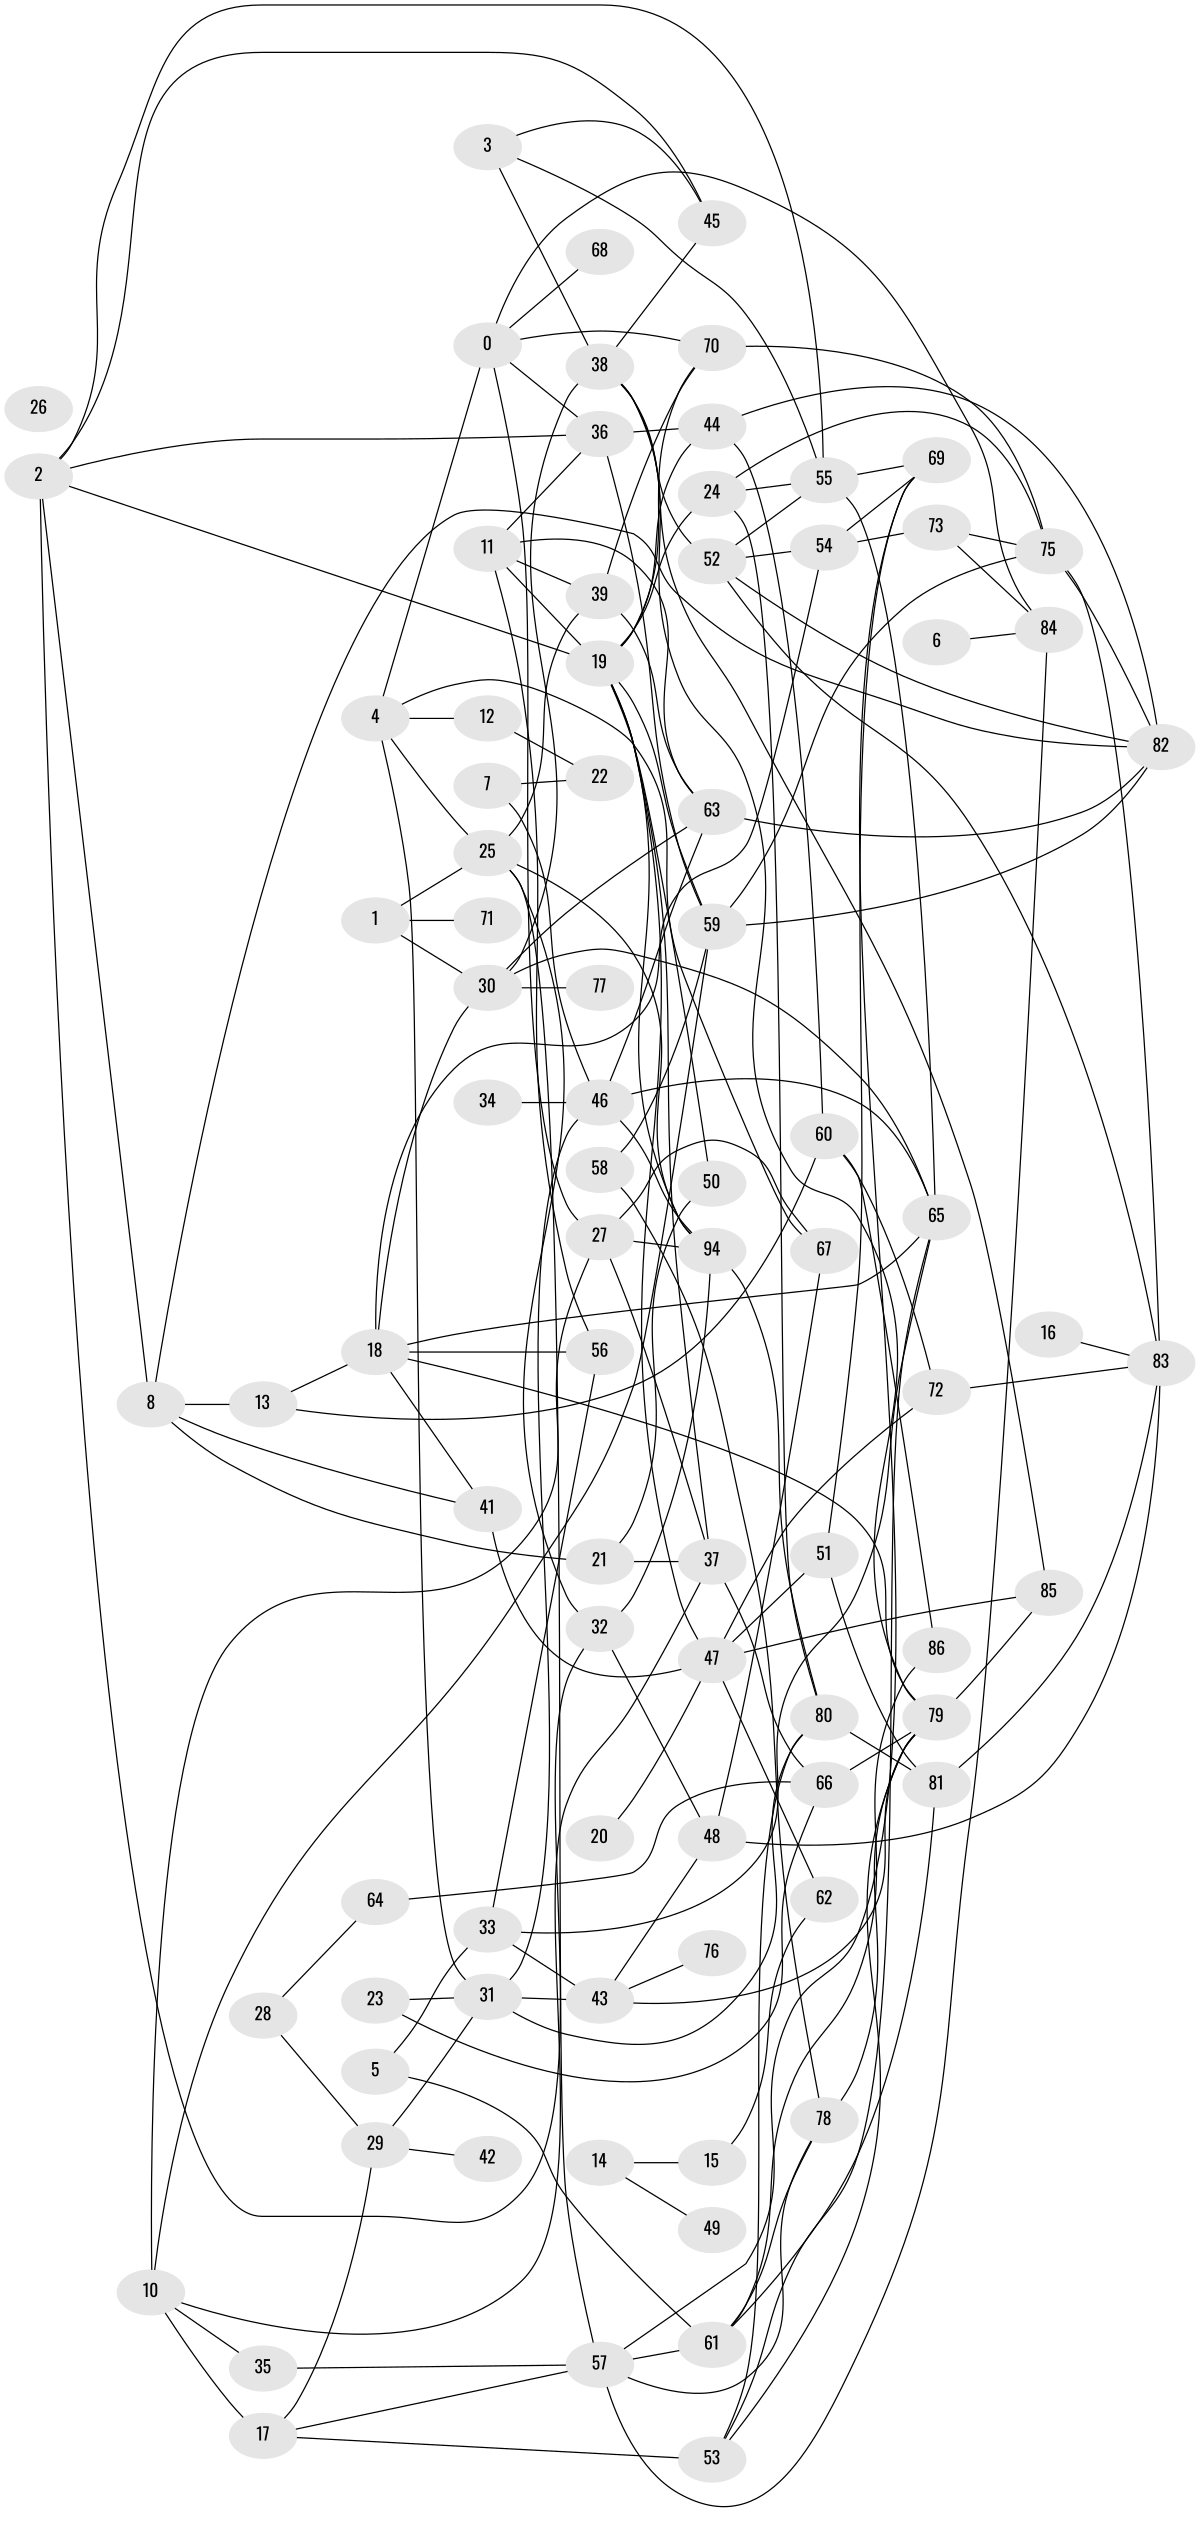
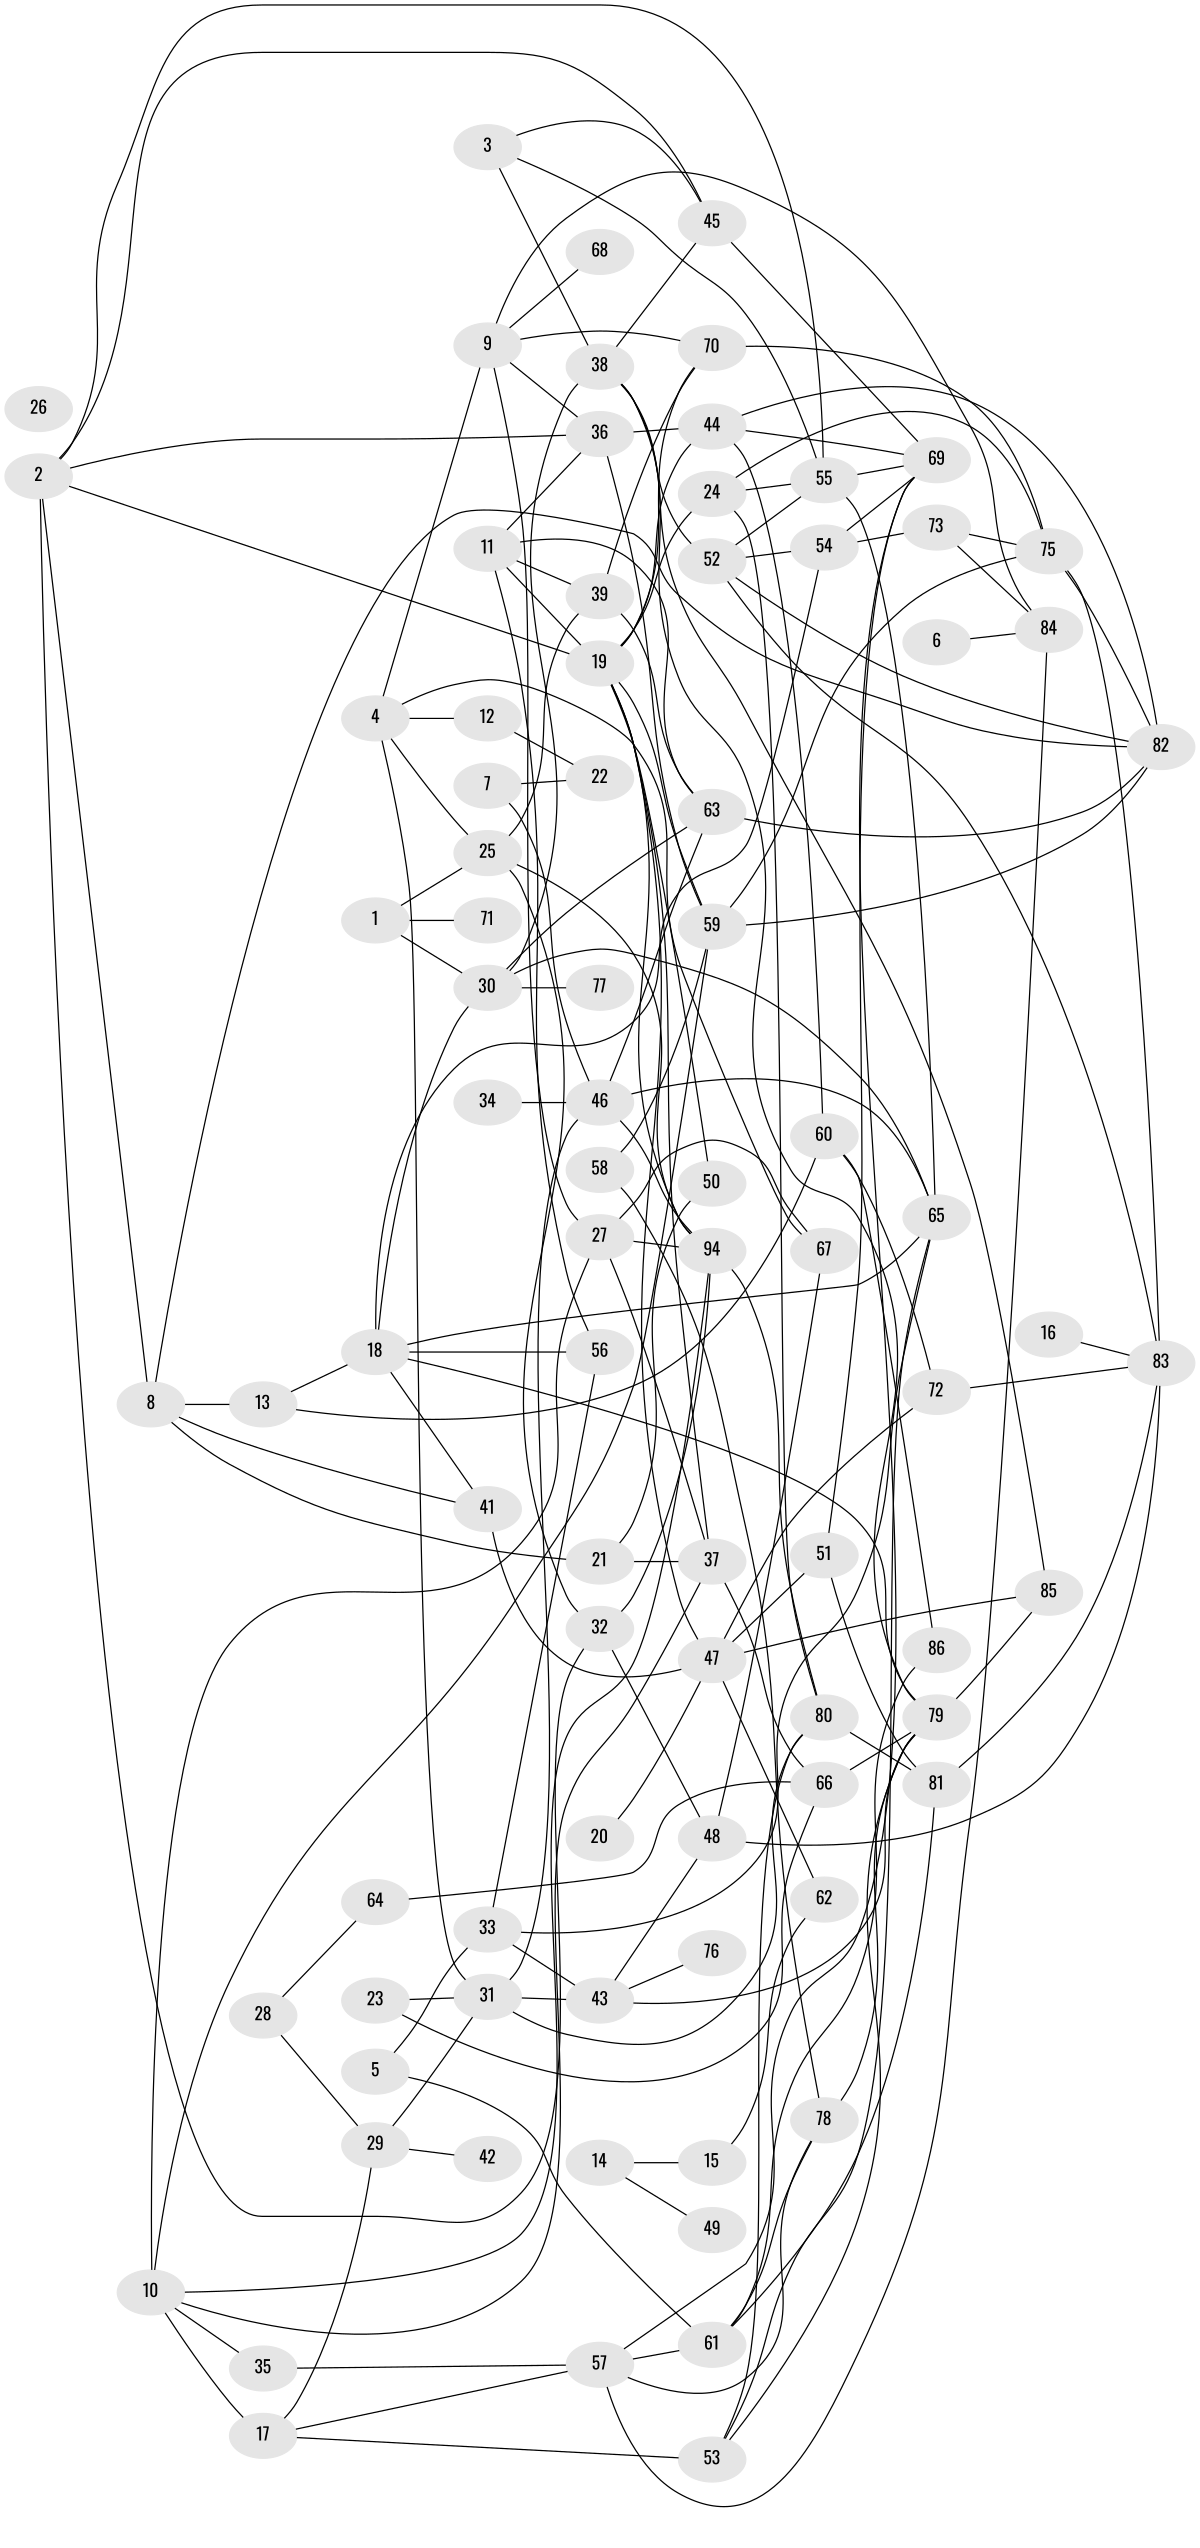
none -> (825, 342)
(488, 345) -> (488, 345)
none -> (833, 443)
(559, 1605) -> none
none -> (565, 1744)
